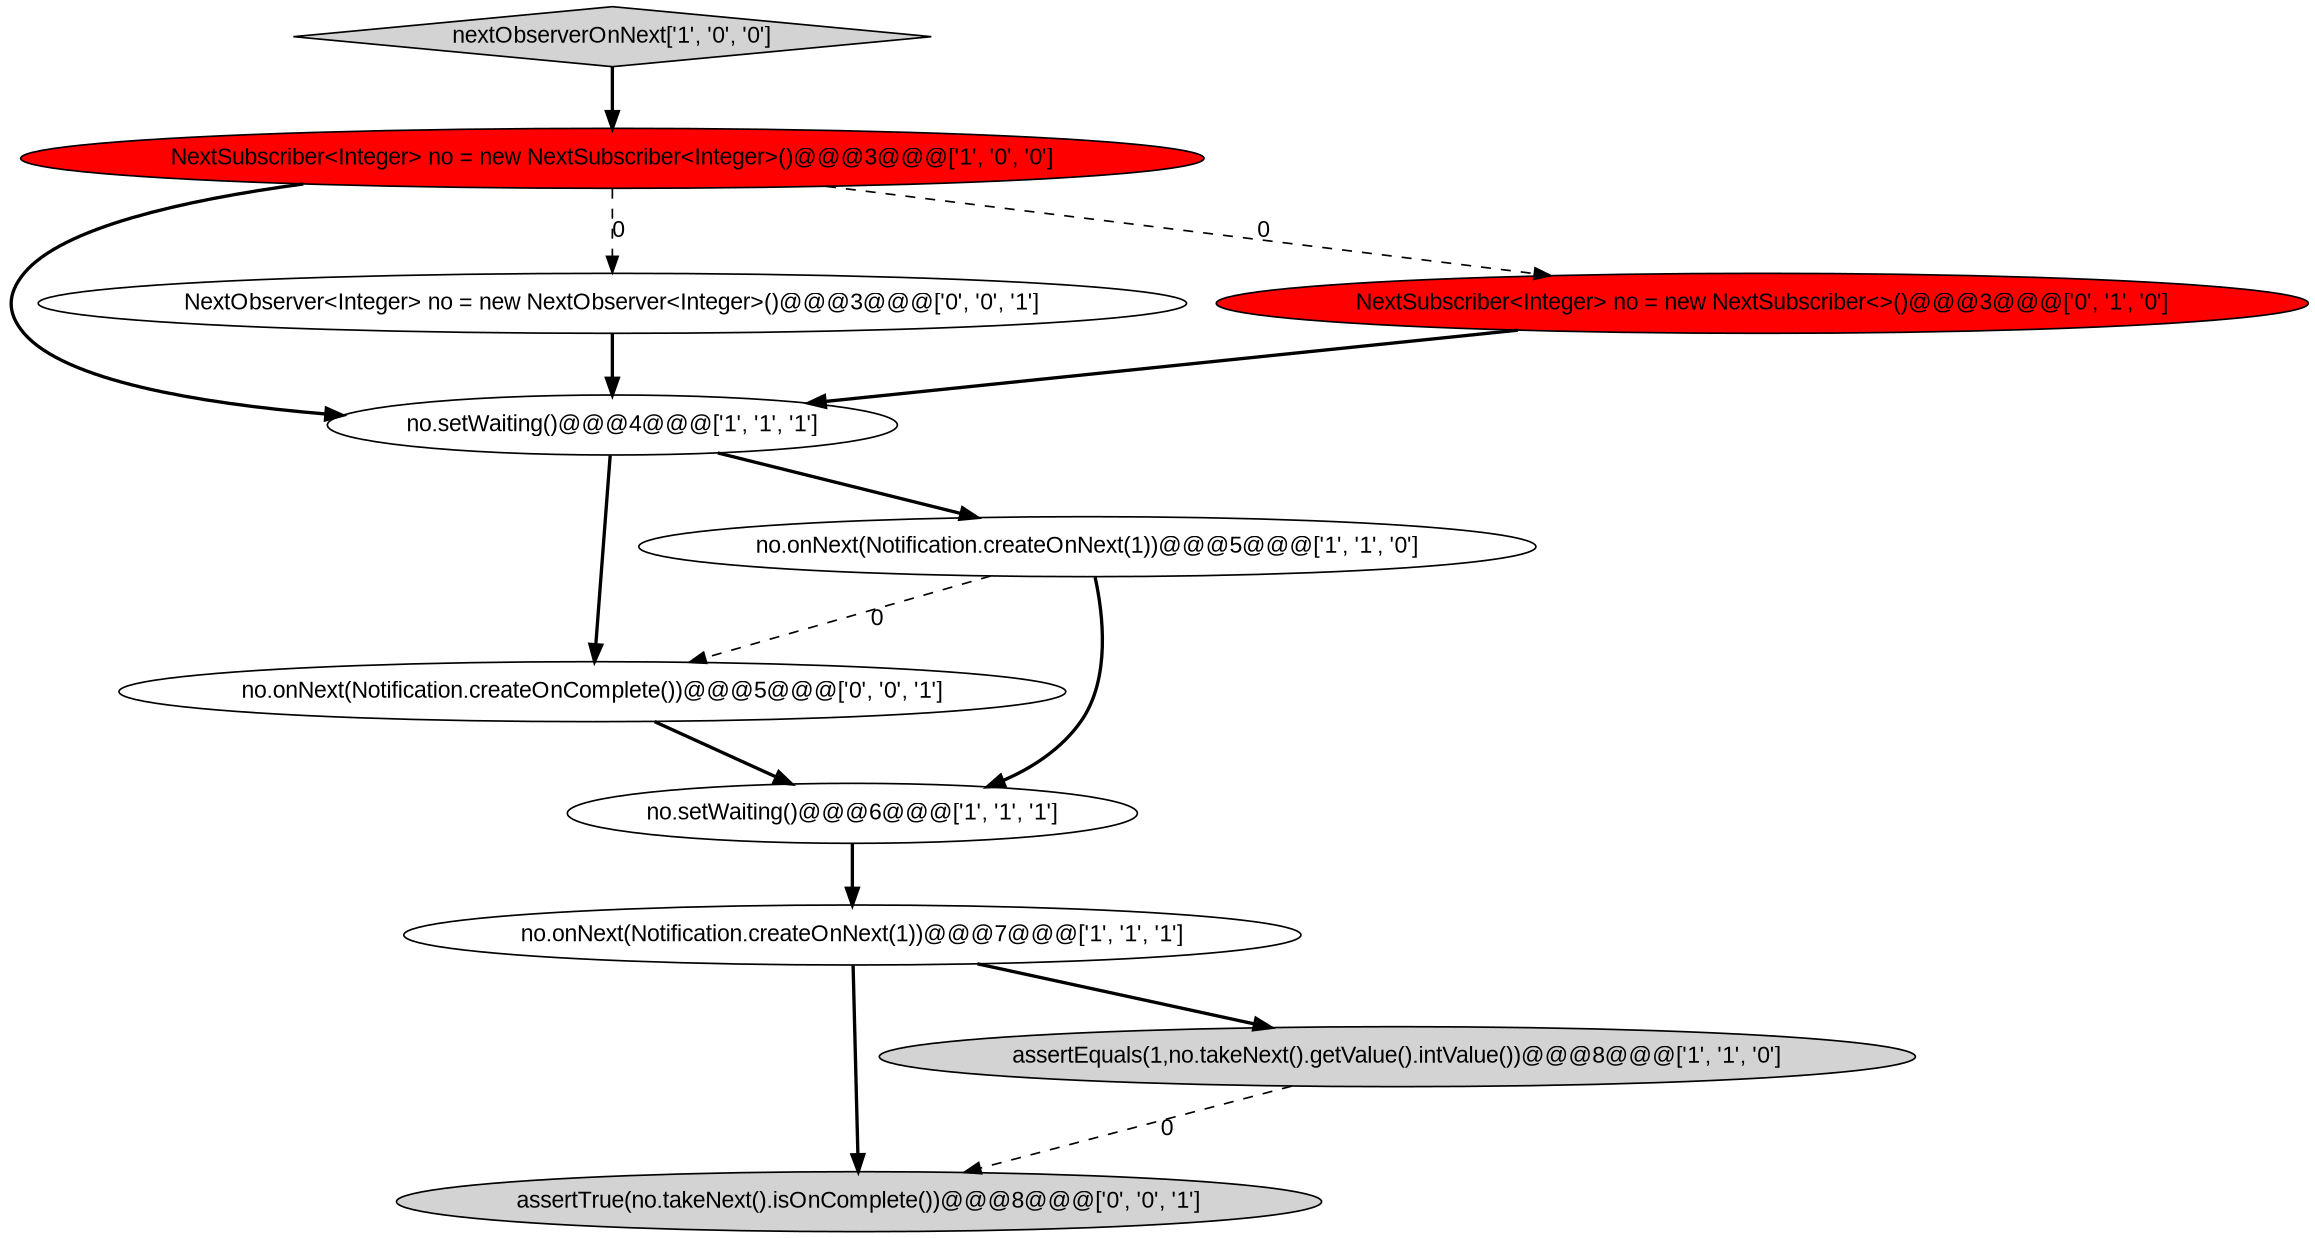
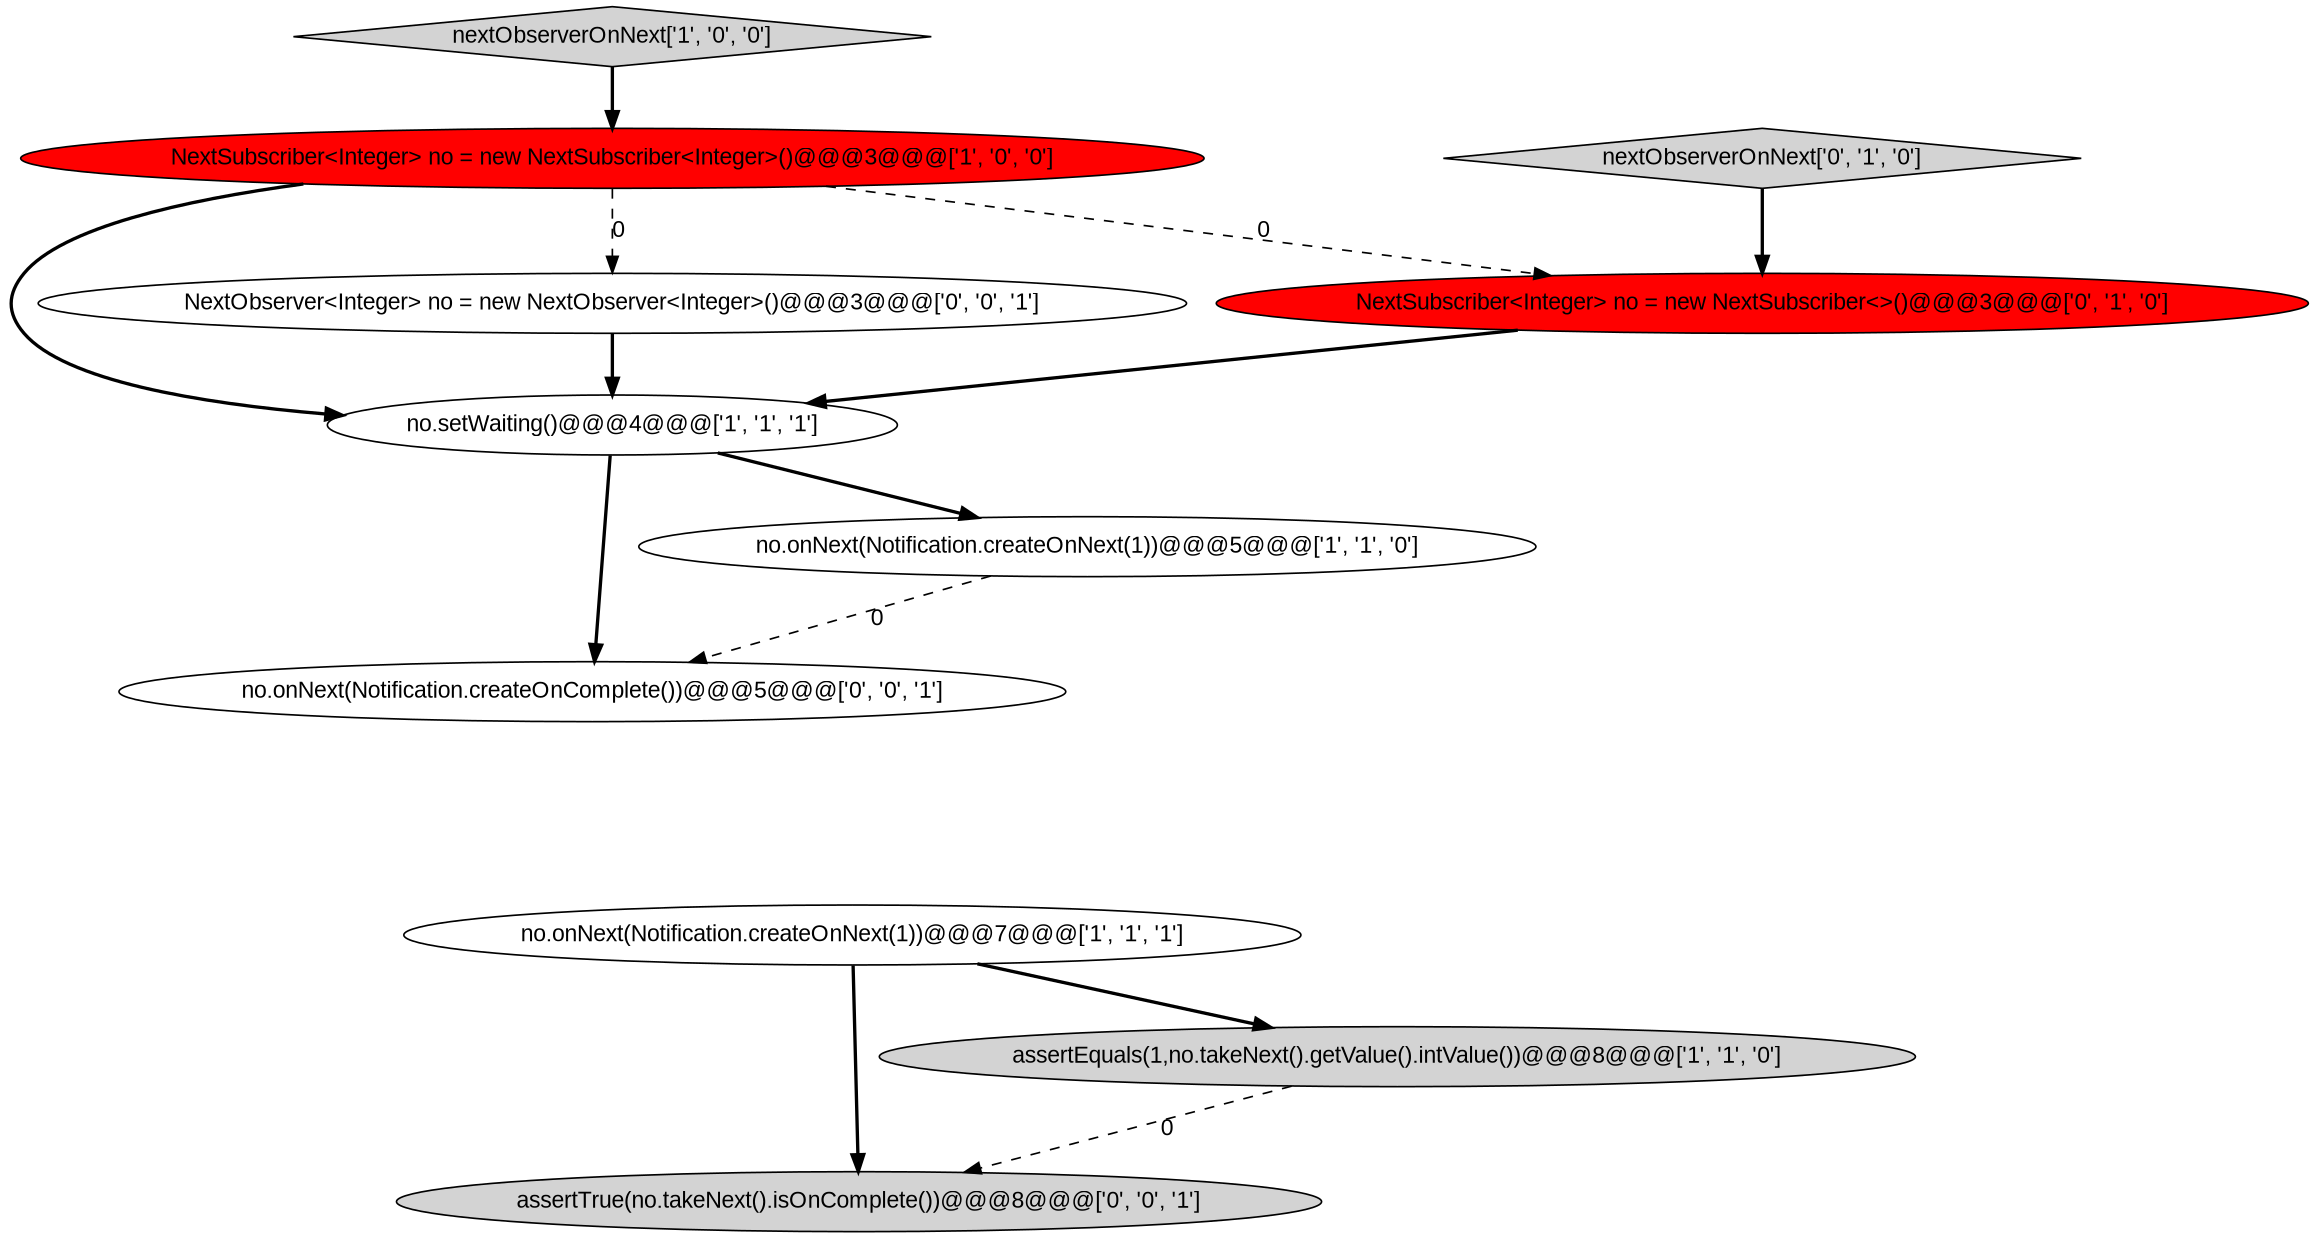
none -> (1762, 158)
(852, 813) -> none
